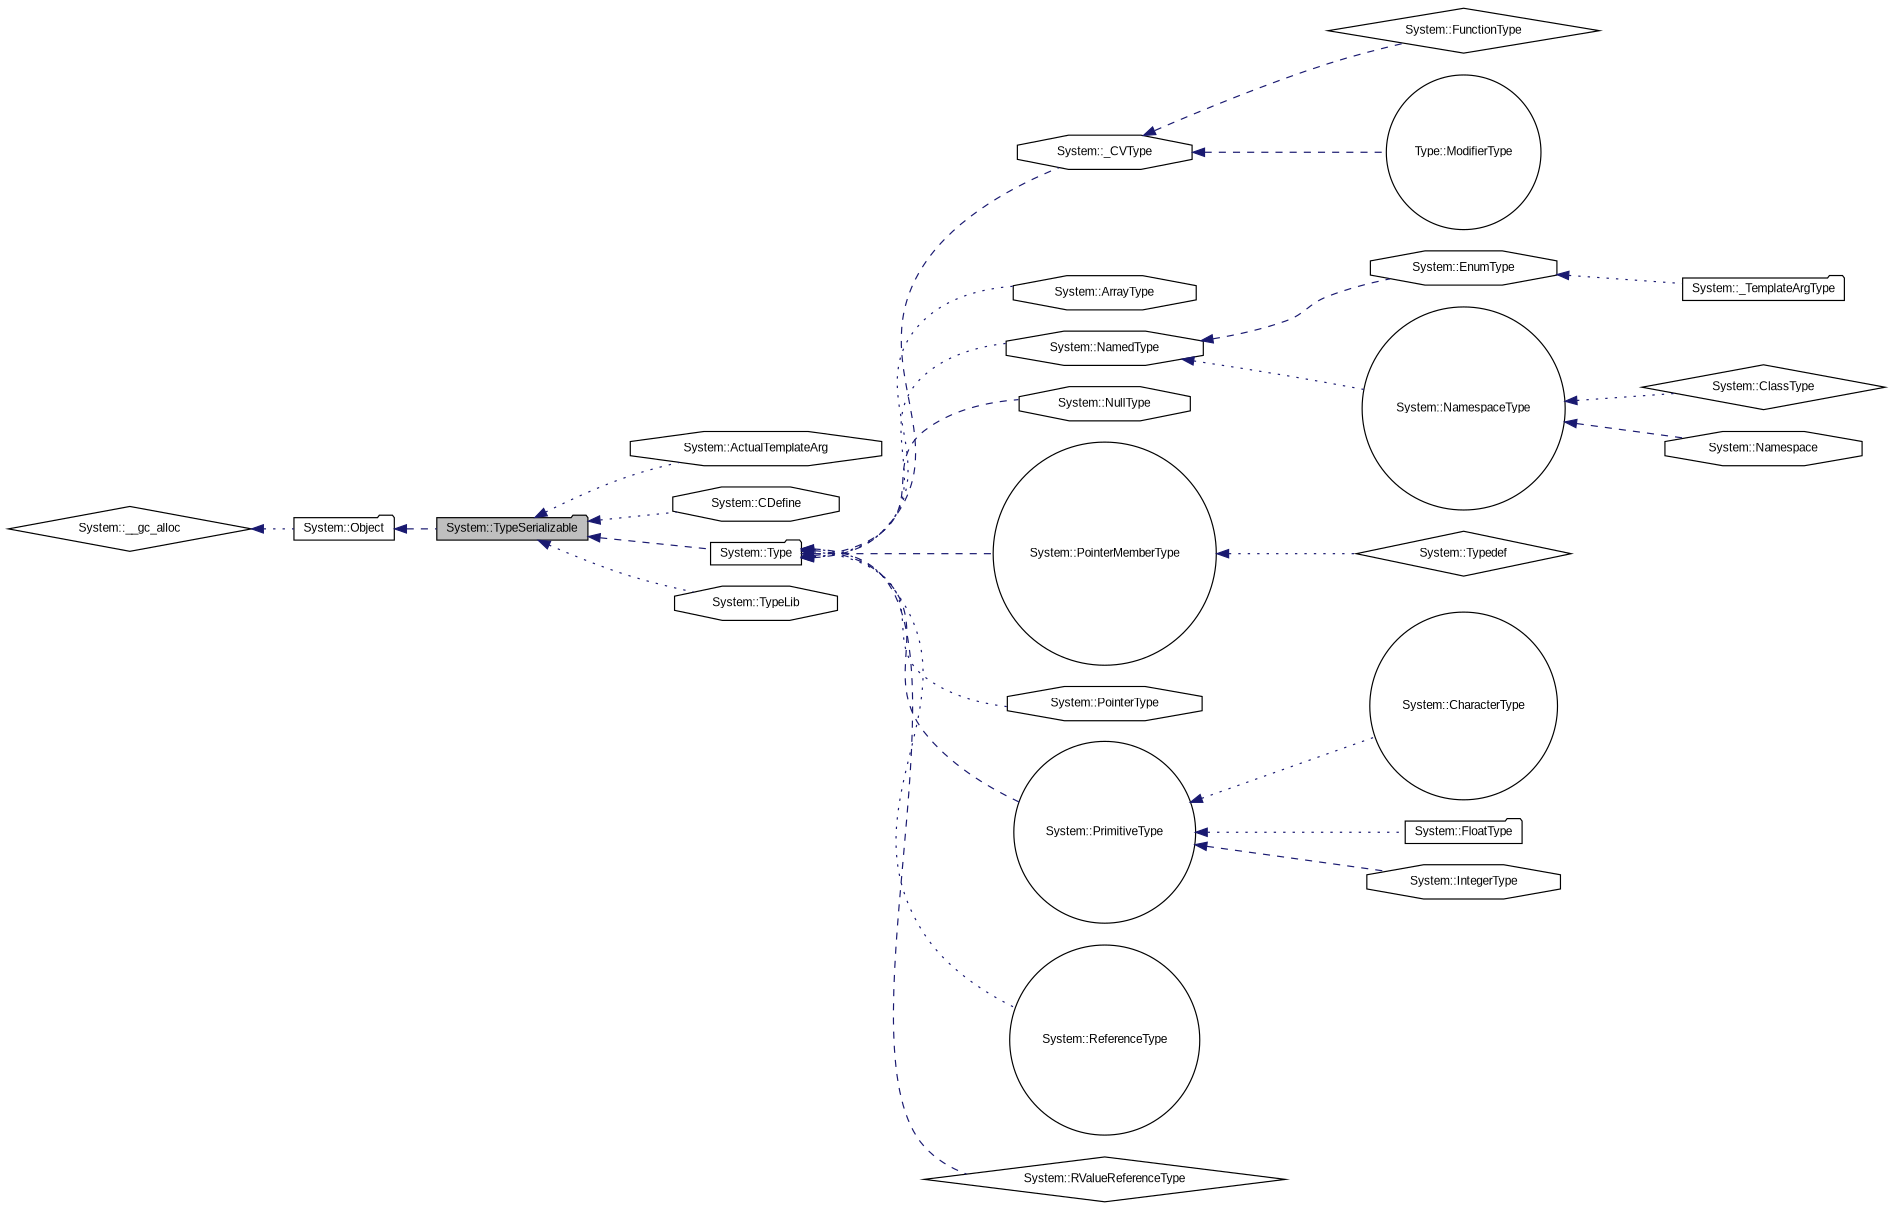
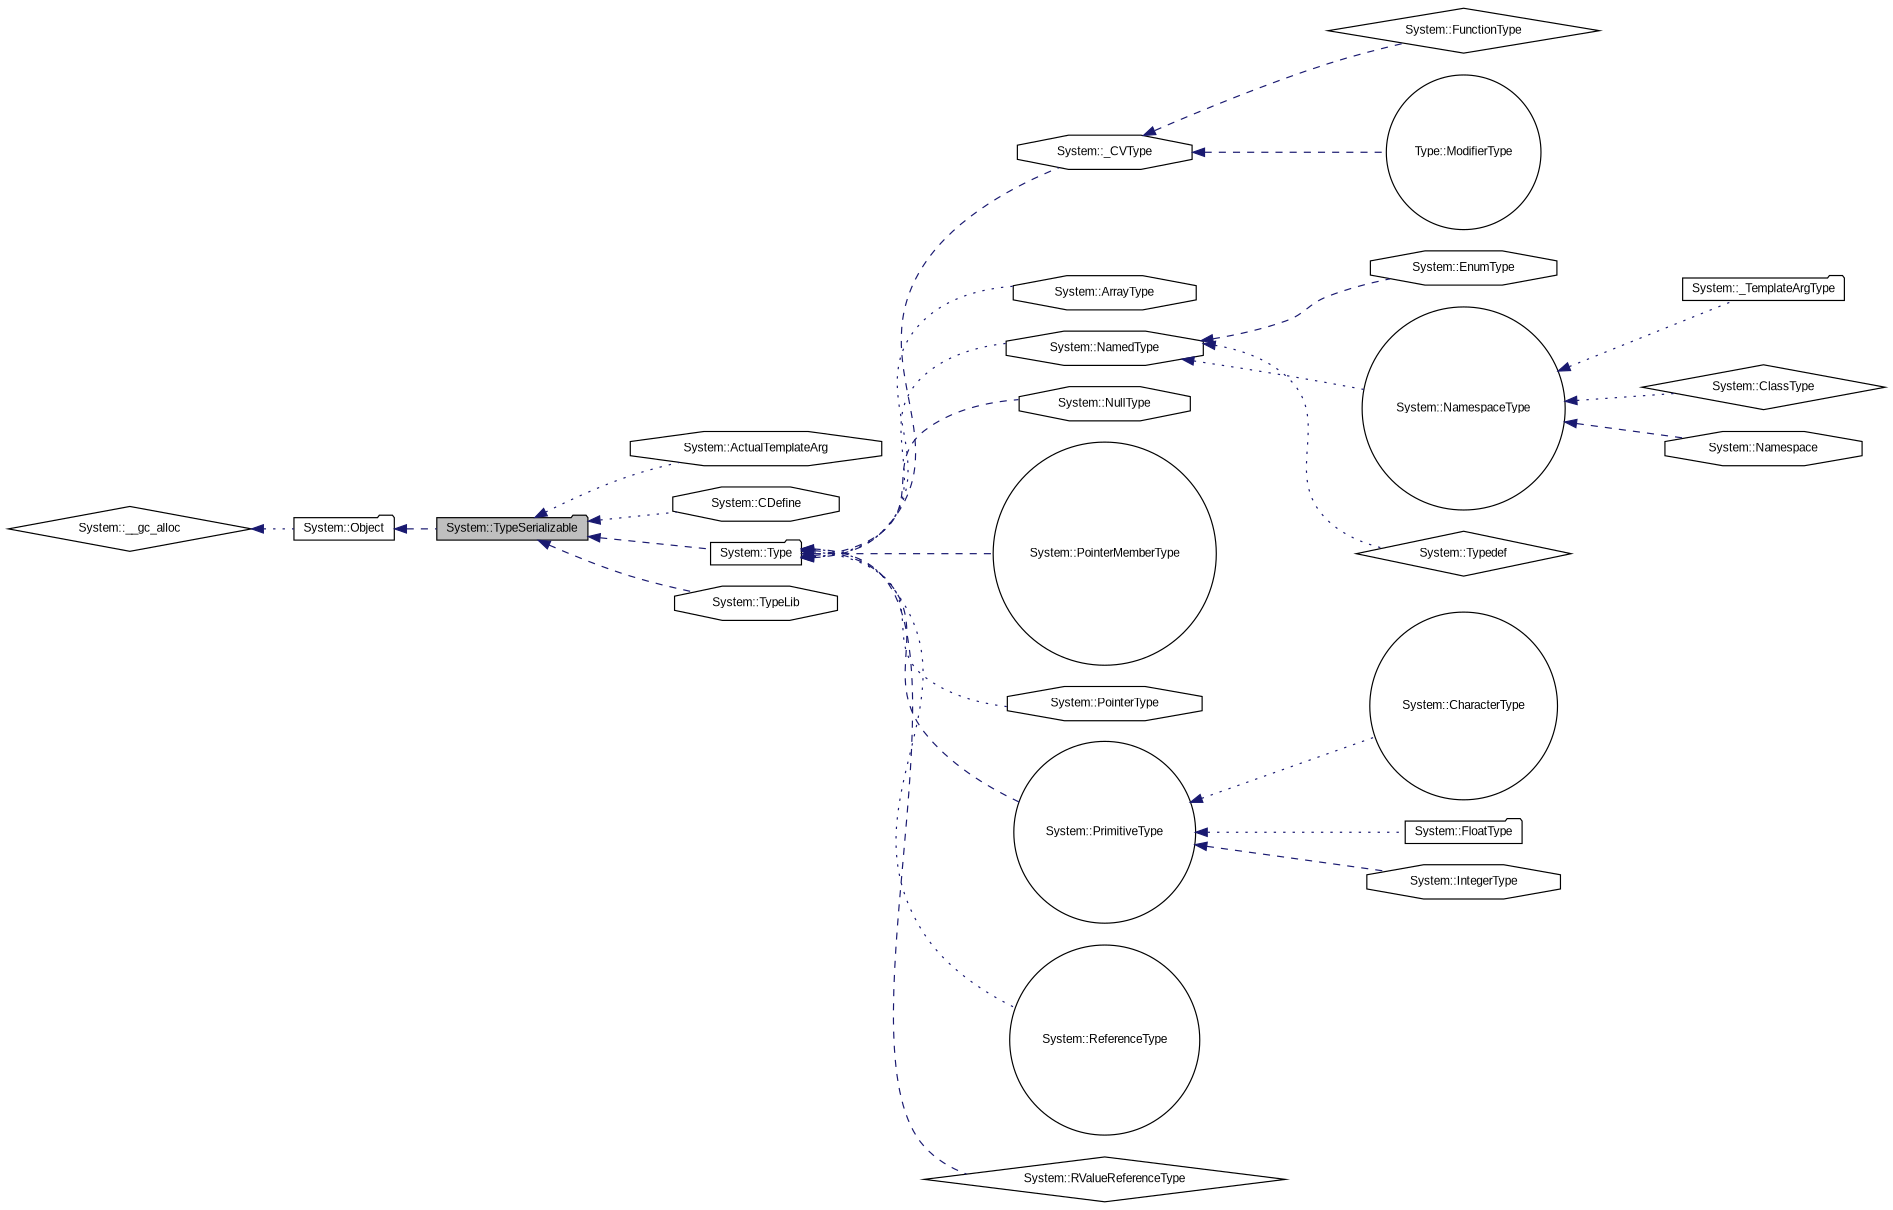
(1626, 279) -> (1652, 334)
(1292, 554) -> (1308, 440)
(620, 573) -> (620, 573)
